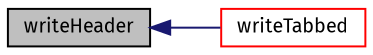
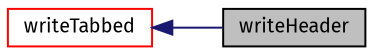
(195, 28) -> (198, 28)
